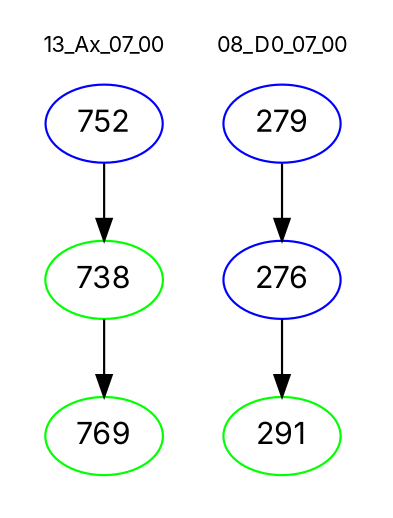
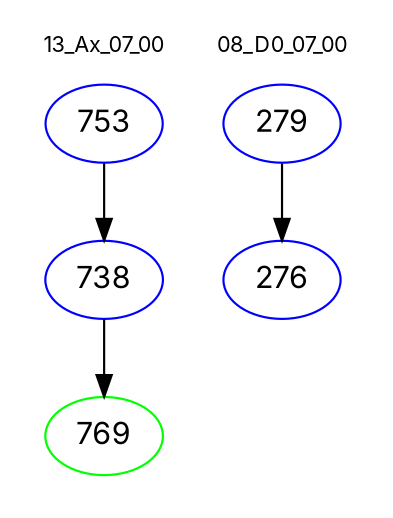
(104, 124) -> (104, 124)
(104, 280) -> (104, 280)
(282, 436) -> none
